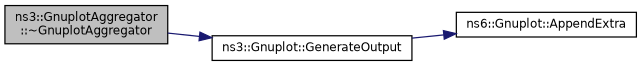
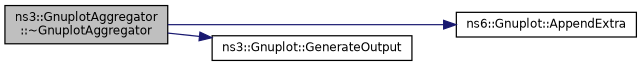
(428, 37) -> (306, 25)
